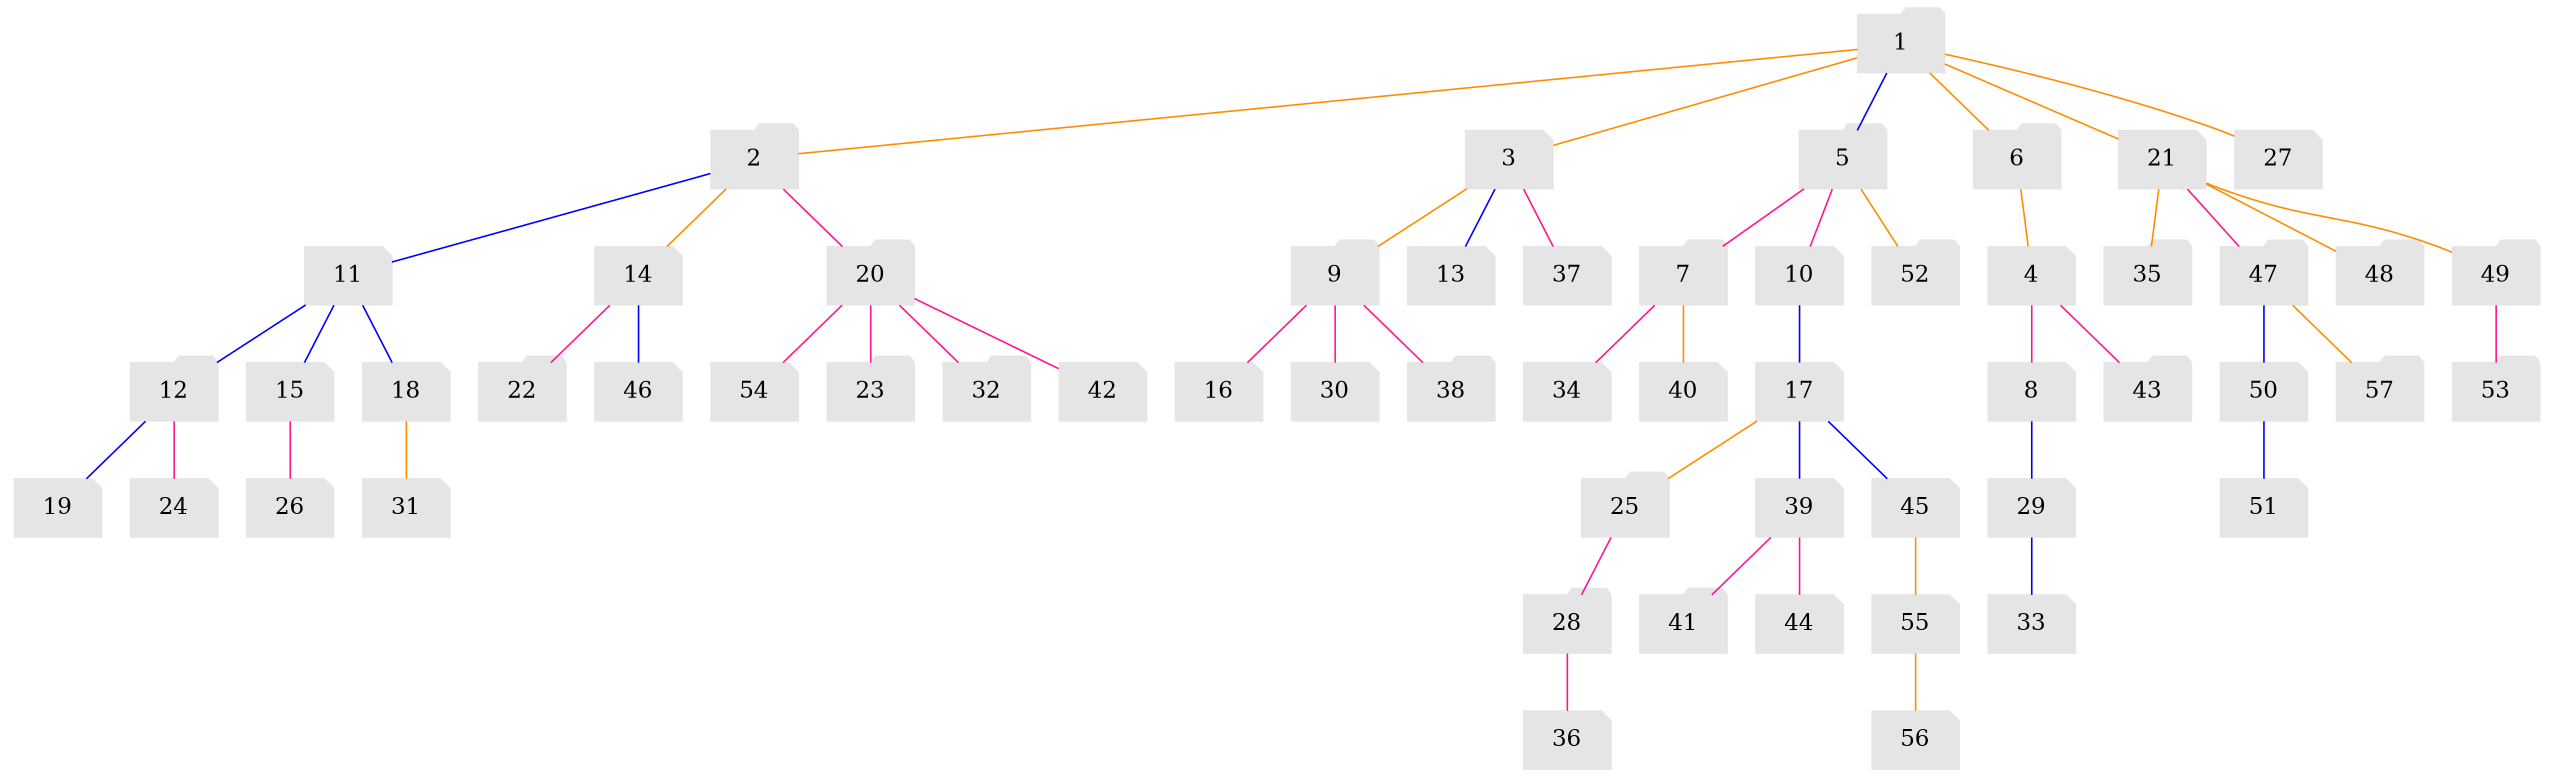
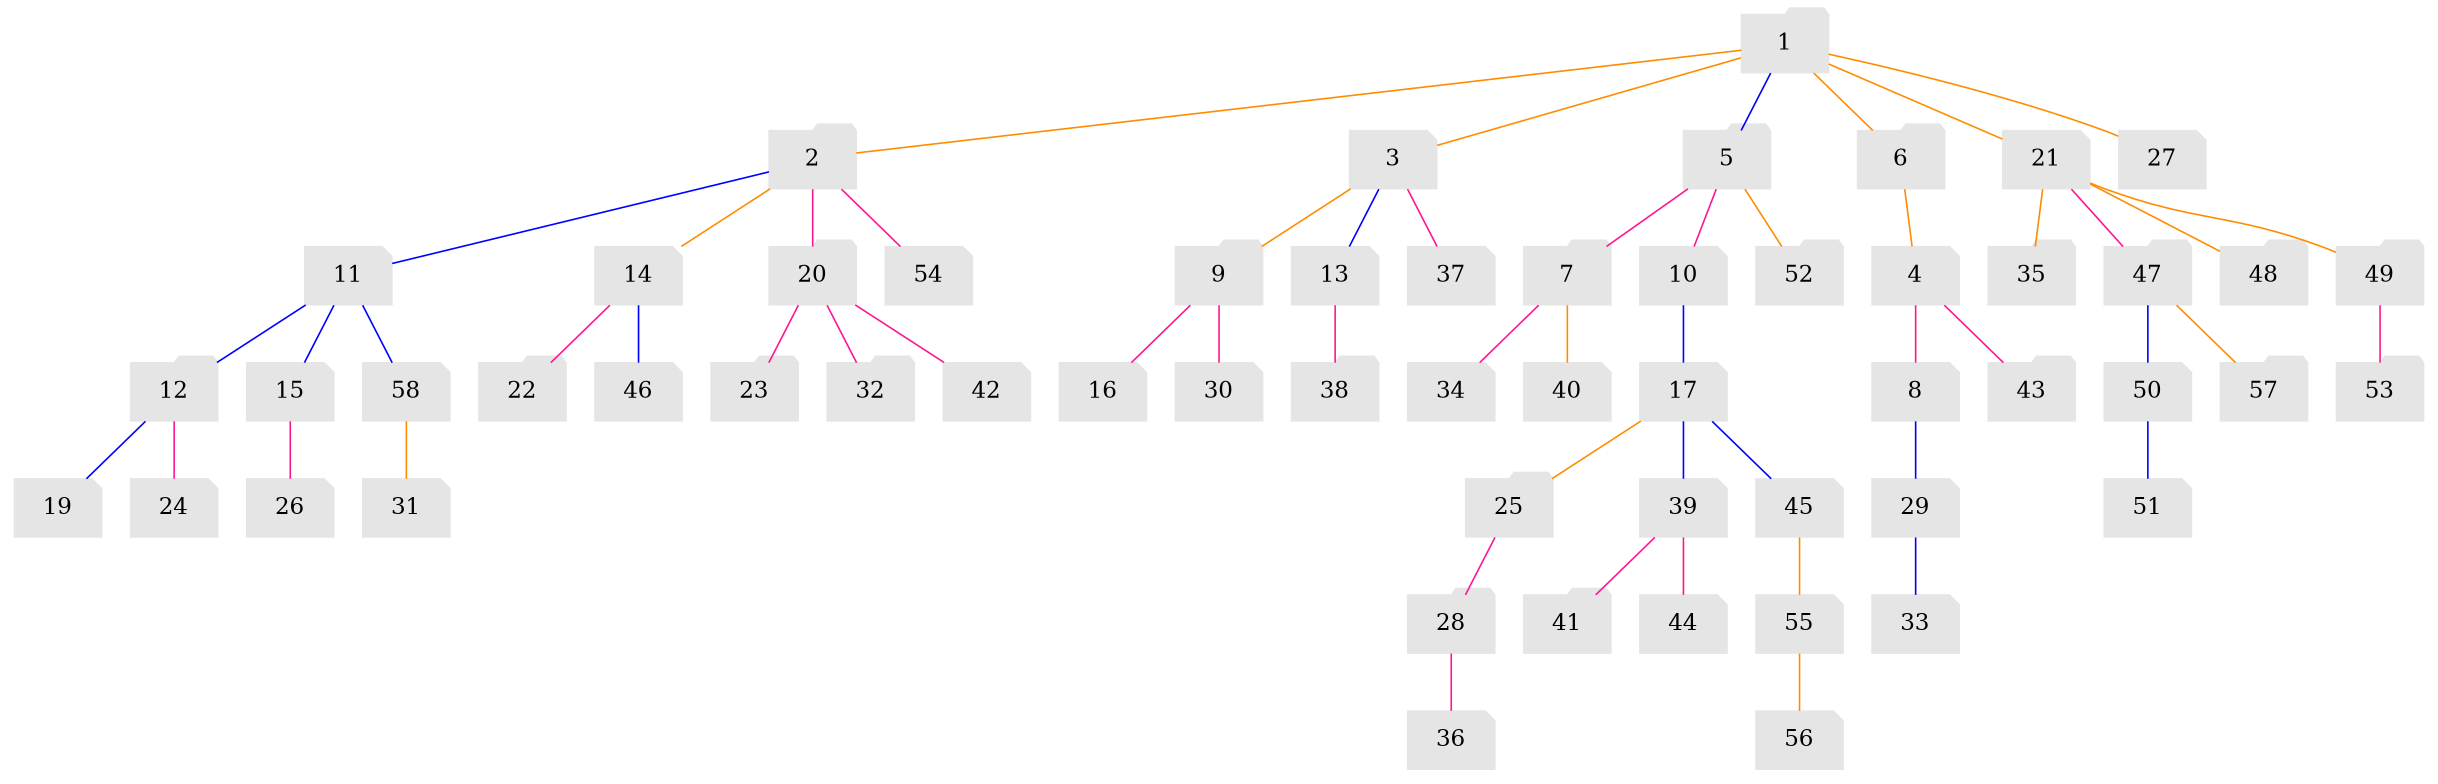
(813, 334) -> (871, 218)
(1393, 334) -> (1335, 334)
(406, 392) -> (406, 392)
